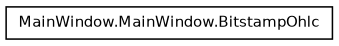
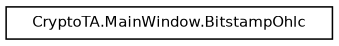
(169, 23) -> (169, 23)
